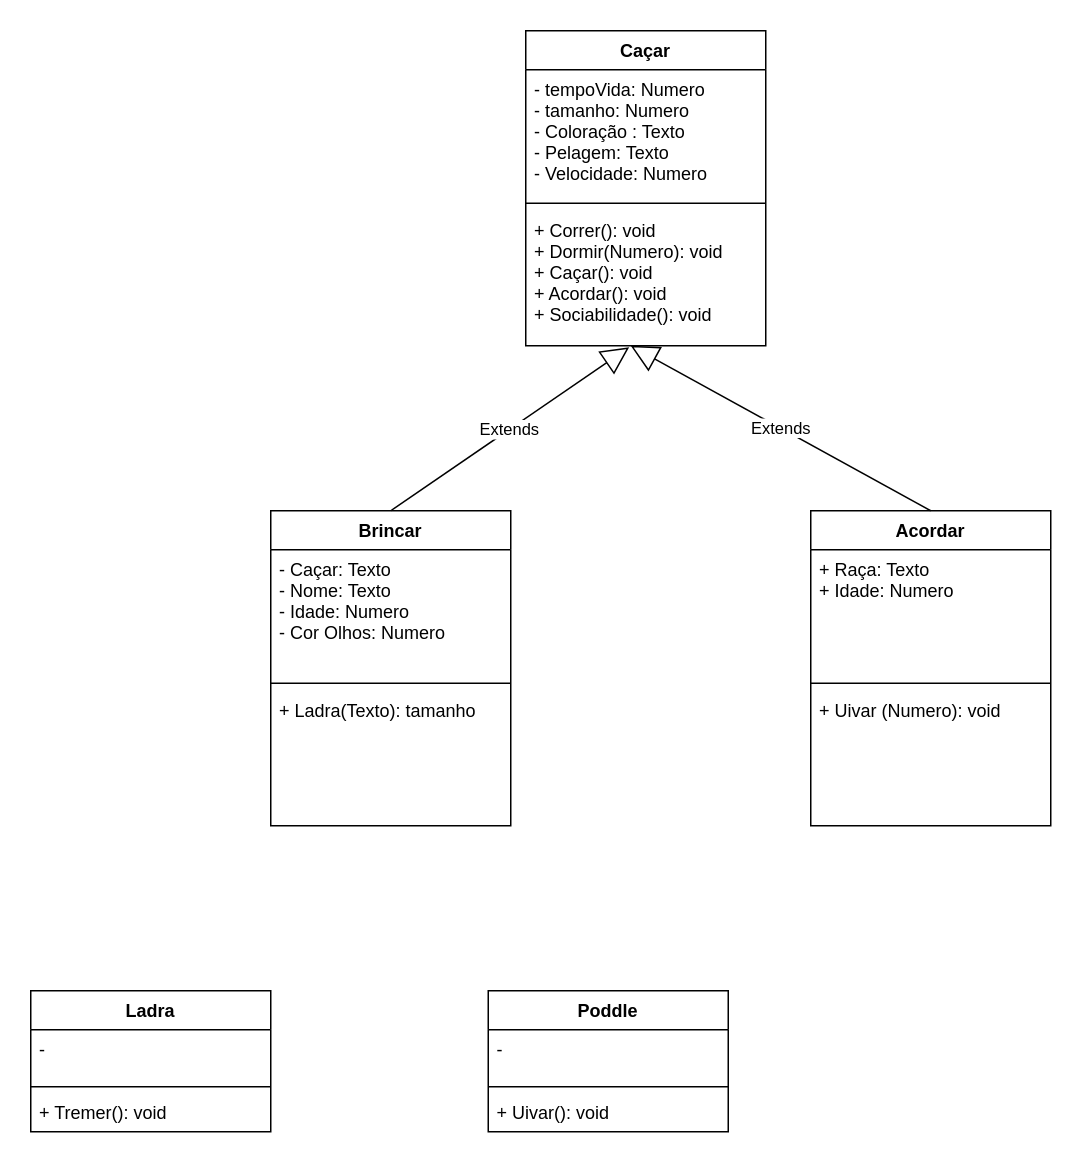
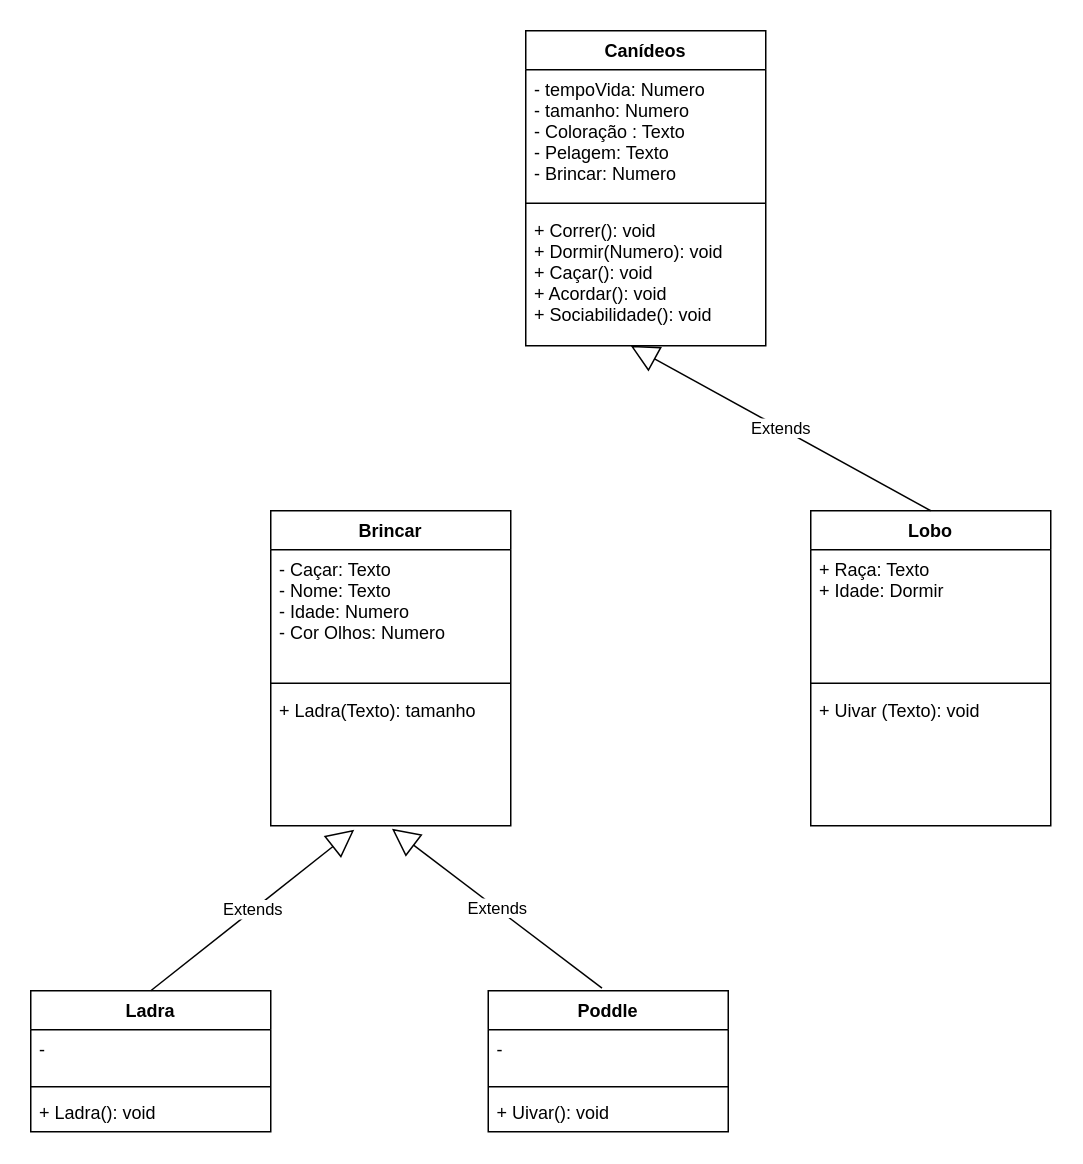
(645, 51) -> (645, 51)
(620, 90) -> (620, 90)
(499, 436) -> none
(930, 531) -> (930, 531)
(878, 570) -> (878, 570)
(916, 711) -> (911, 711)
none -> (508, 917)
none -> (242, 919)
(110, 1113) -> (105, 1113)
